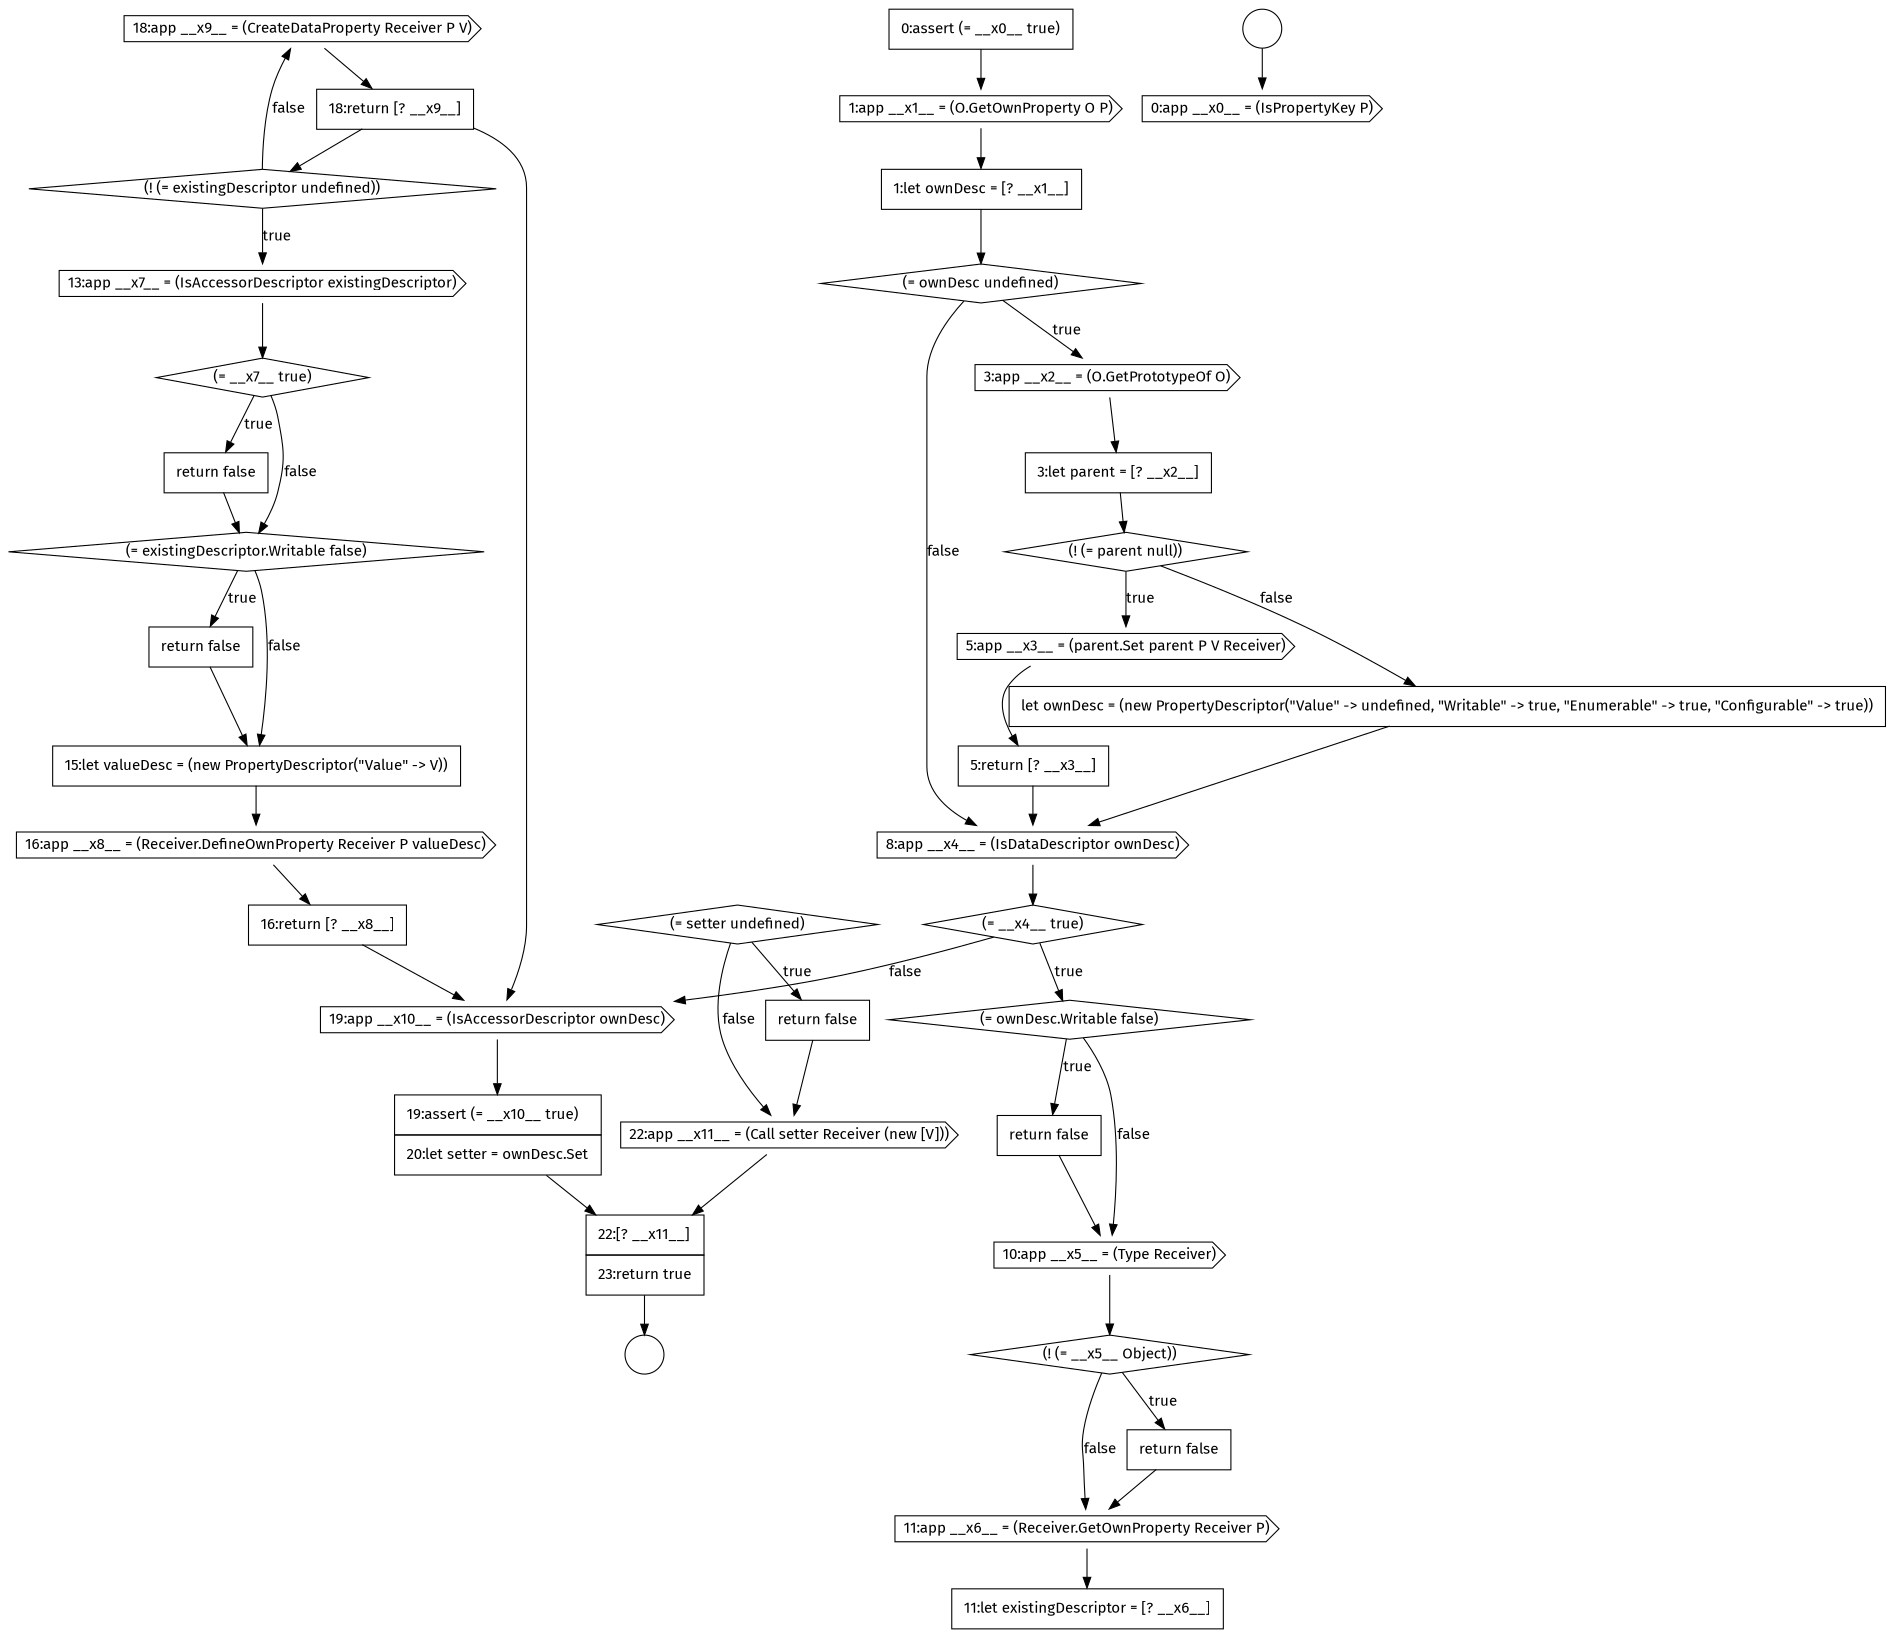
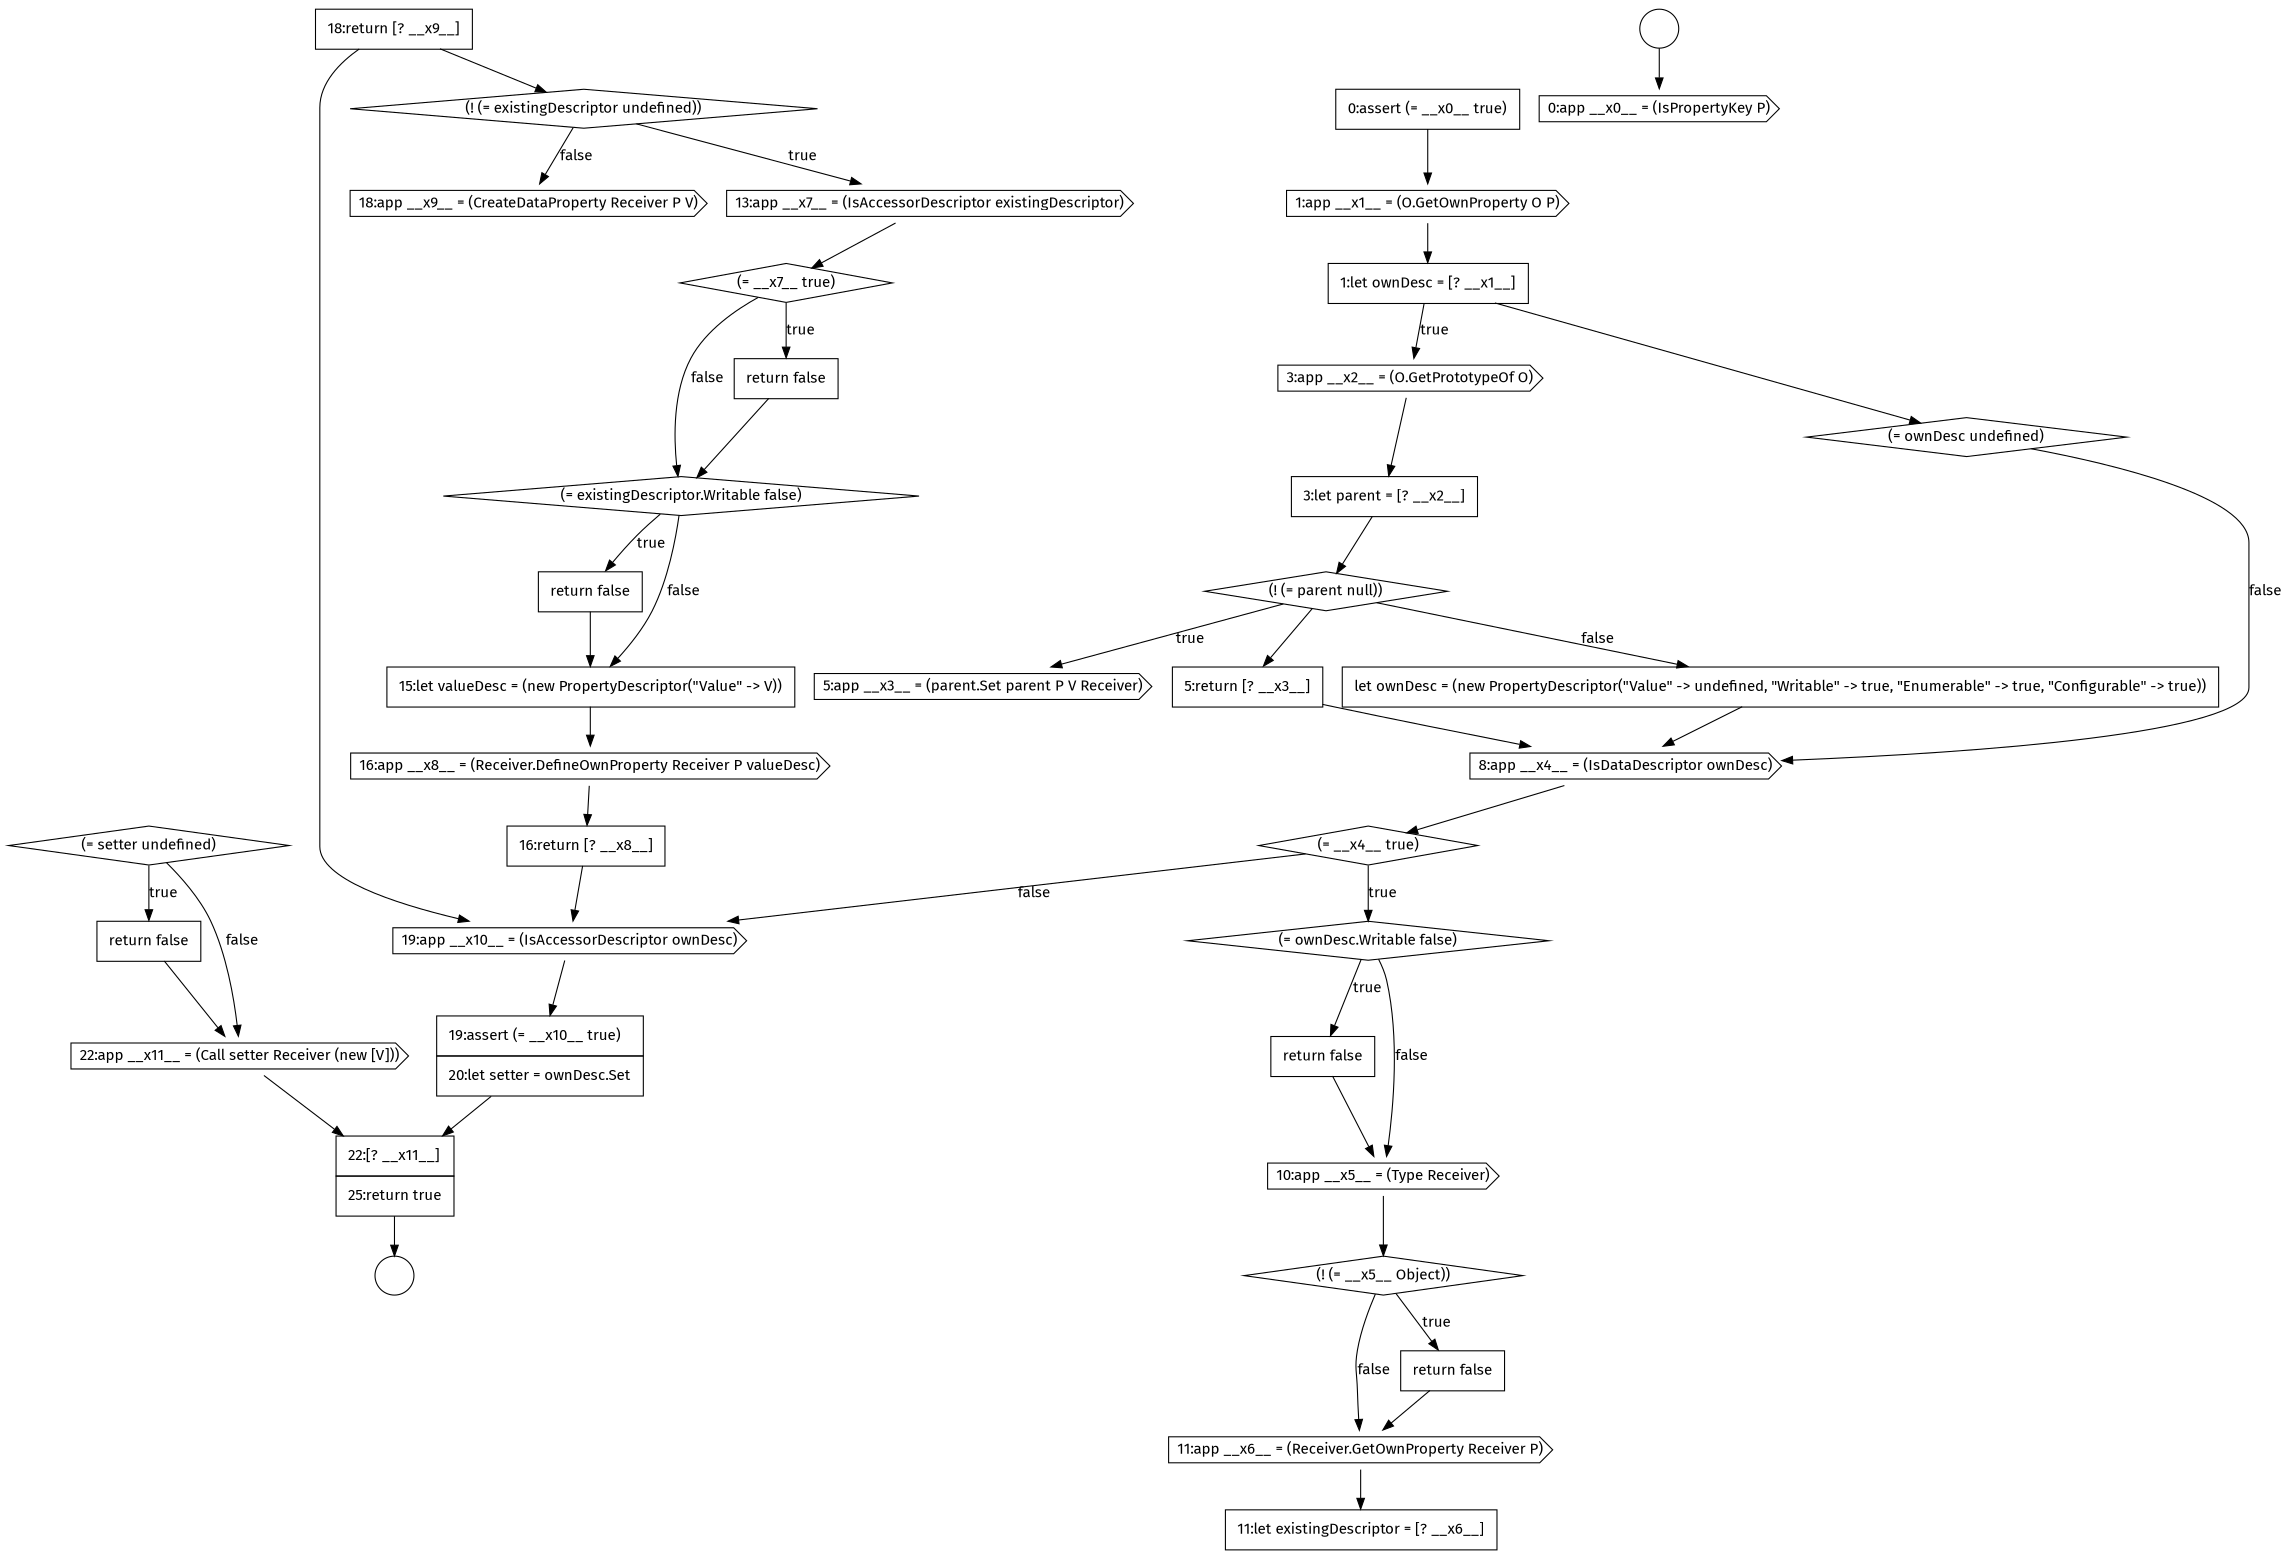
(344, 65) -> none
(1038, 326) -> (1420, 325)
(1003, 696) -> (1291, 633)
(645, 1275) -> (395, 1196)
